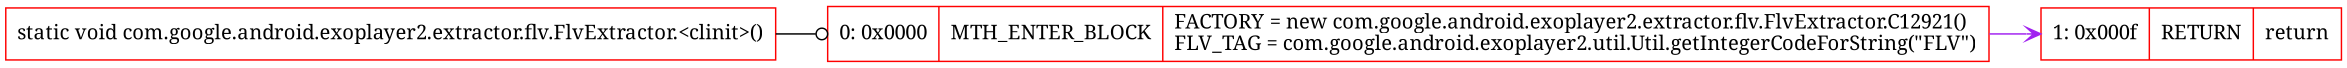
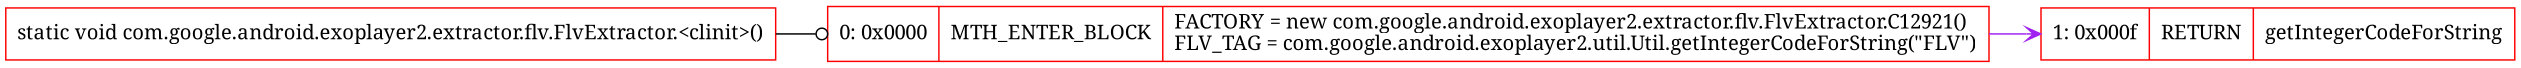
(2297, 33) -> (2384, 33)
